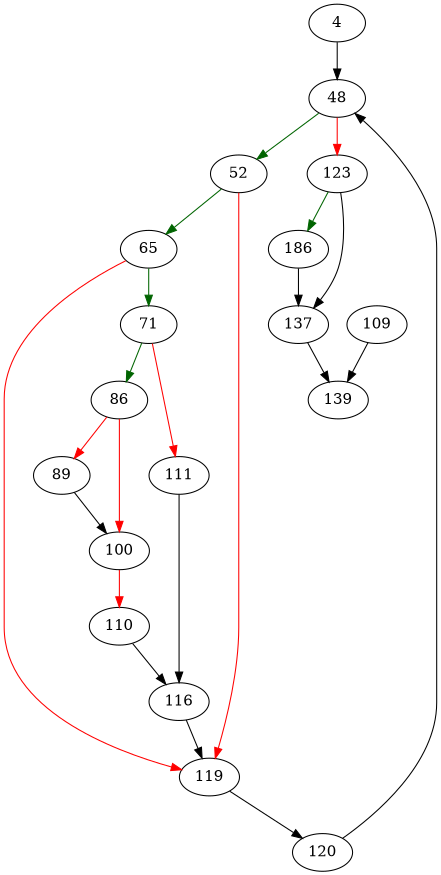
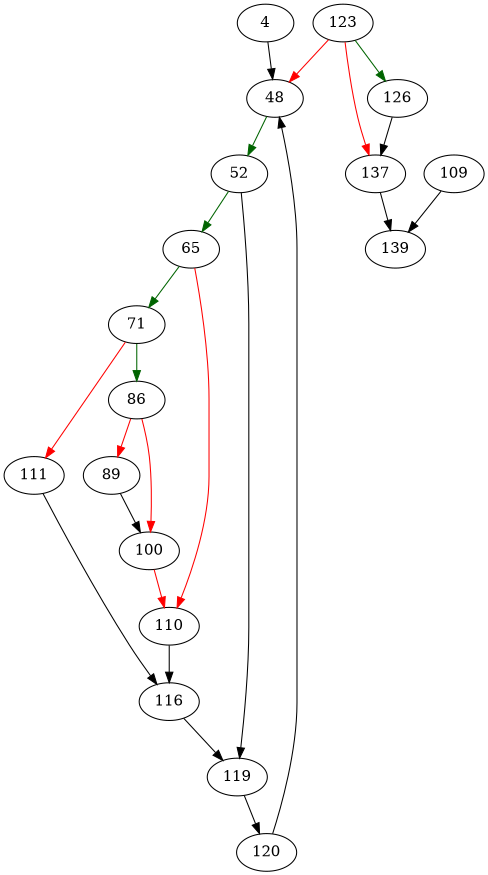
(337, 131) -> (313, 57)
(298, 249) -> (398, 98)
(342, 249) -> (353, 94)
(239, 471) -> (249, 470)
(4, 533) -> (209, 434)
